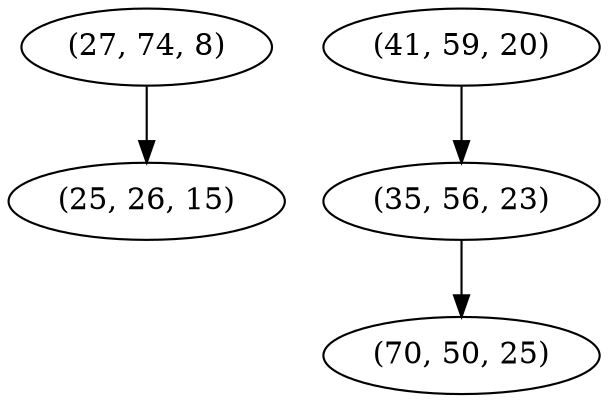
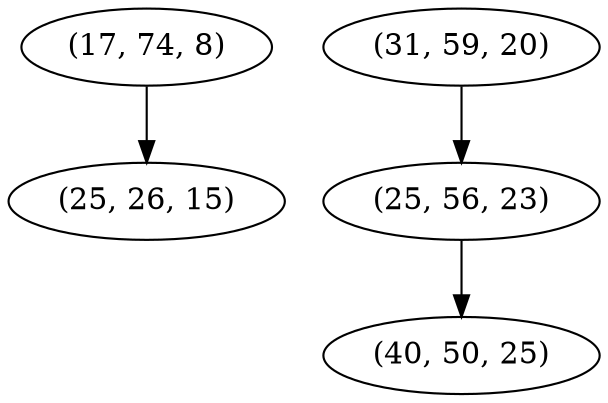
(147, 47) -> (147, 47)
(462, 47) -> (462, 47)
(462, 201) -> (462, 201)
(462, 356) -> (462, 356)
